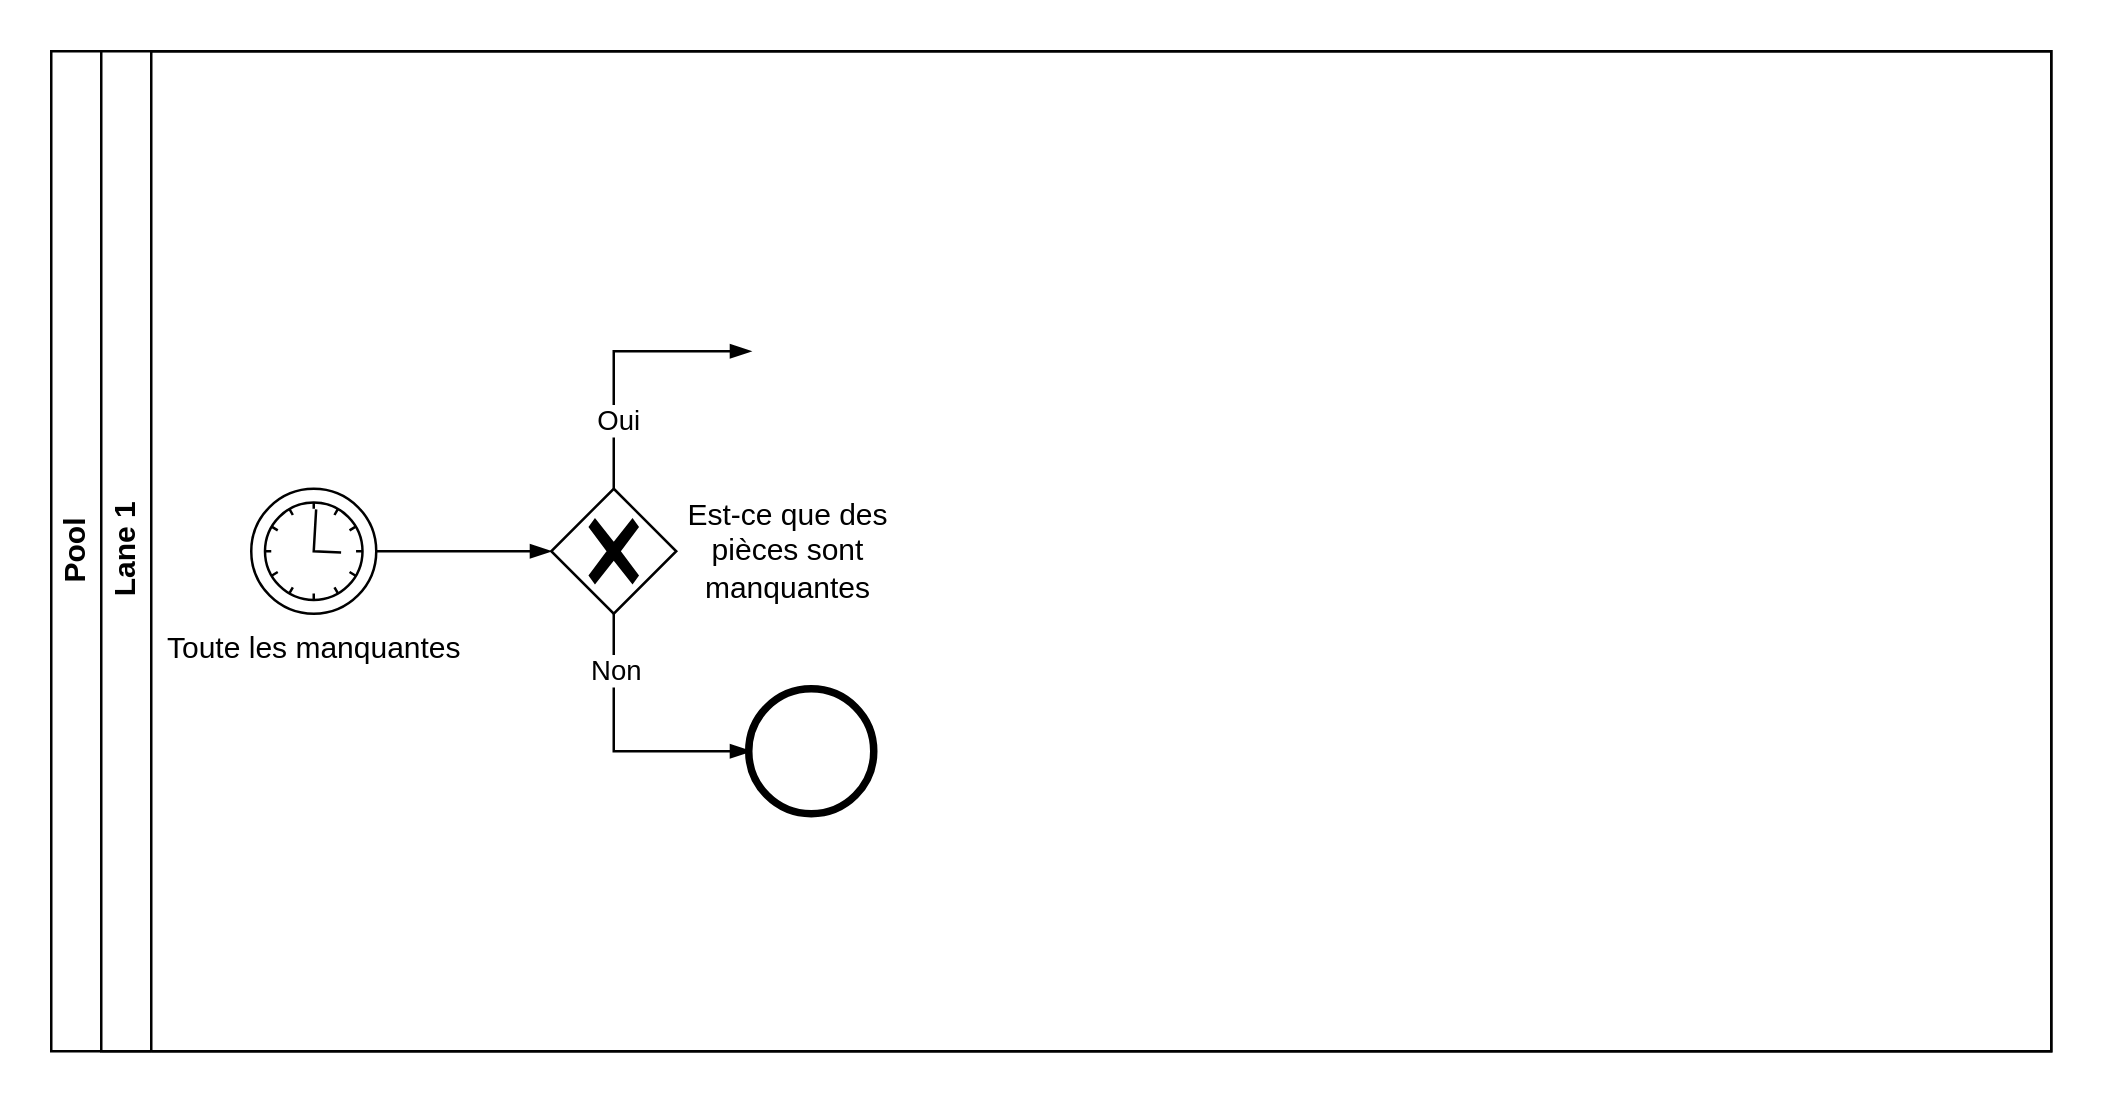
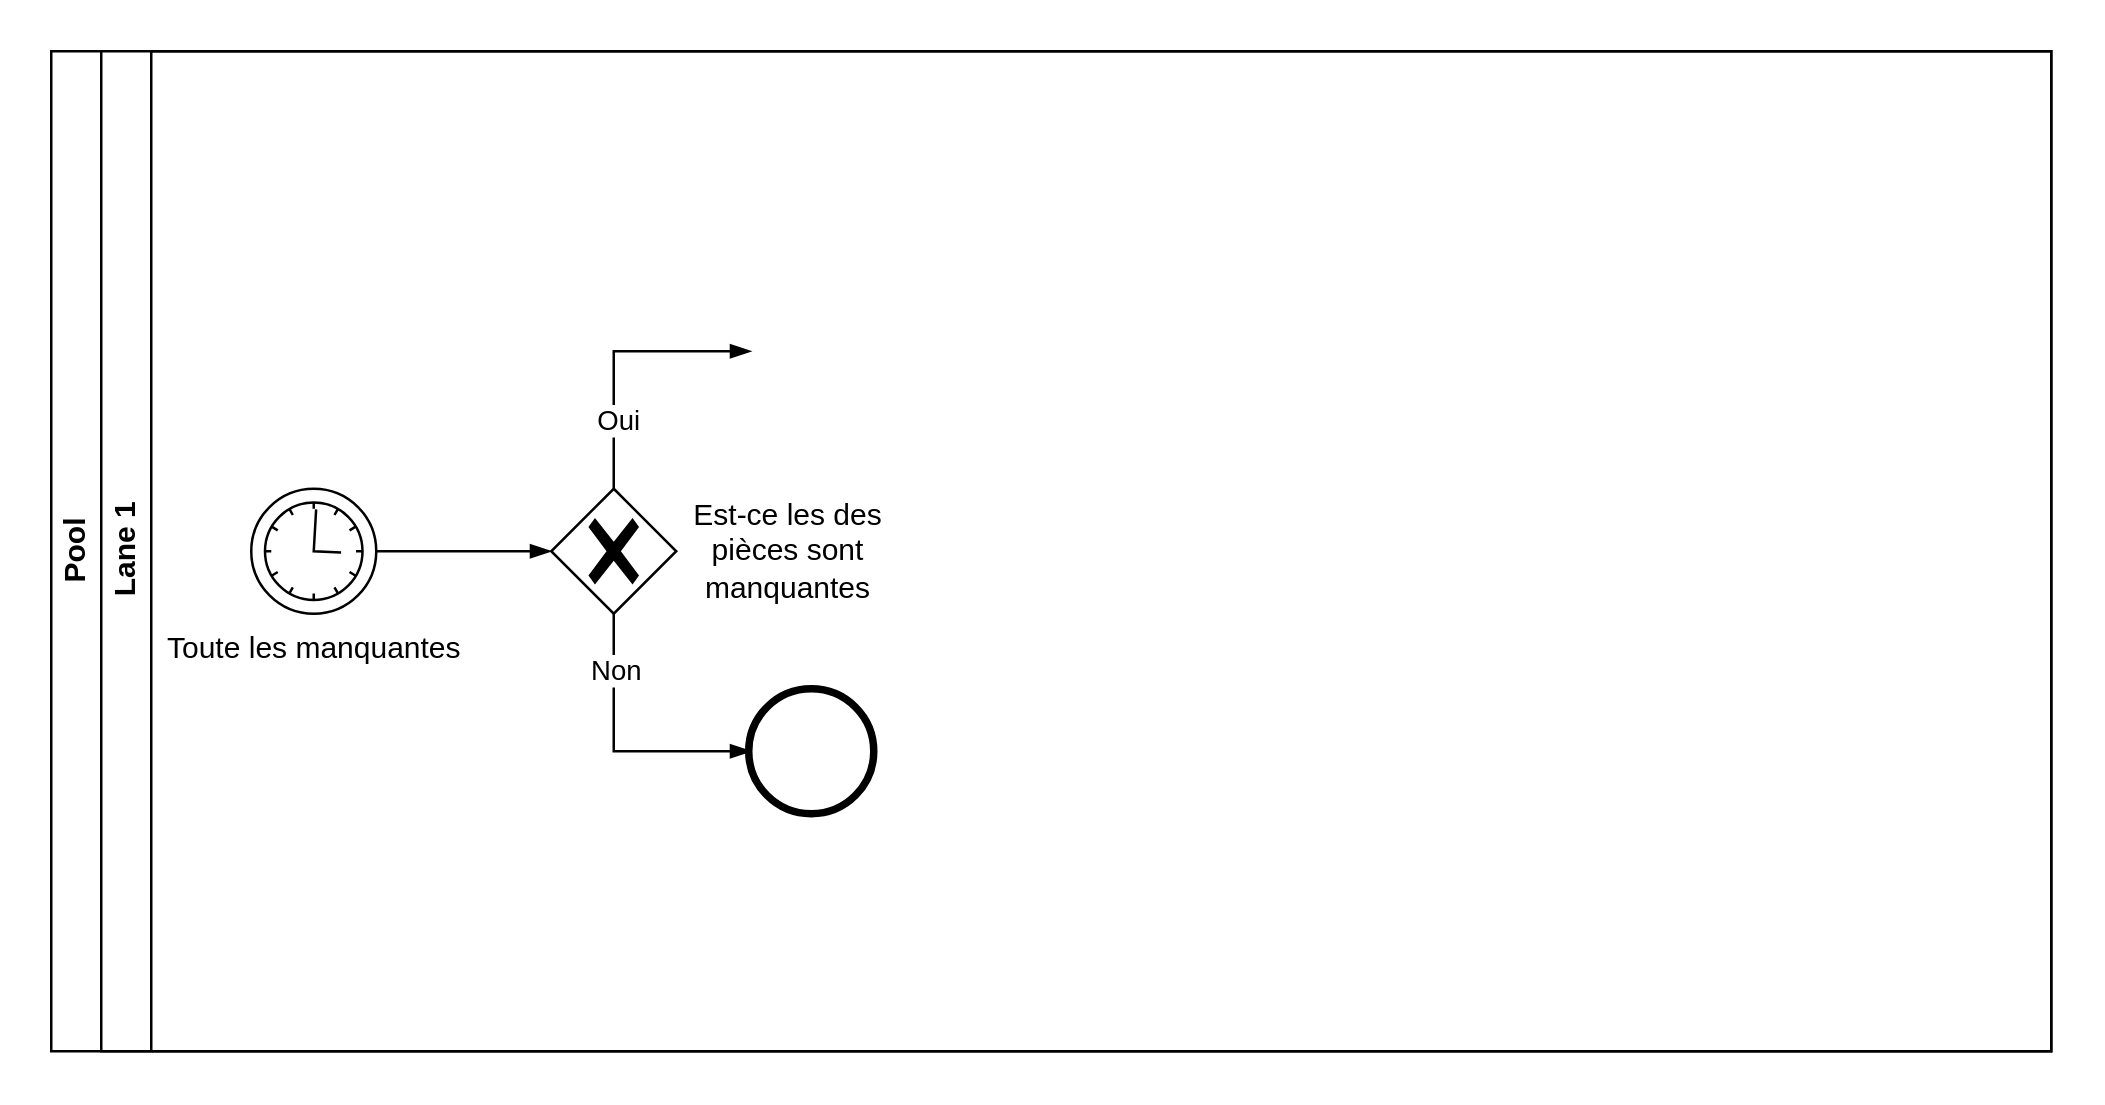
(789, 551) -> (789, 551)
